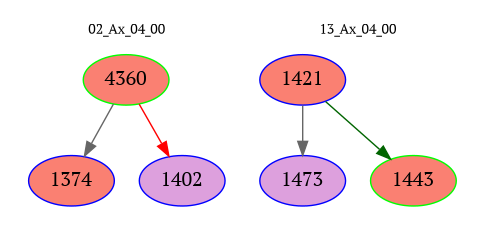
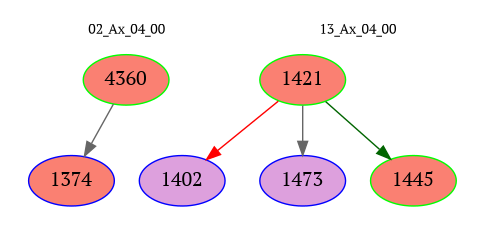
(303, 80) -> (303, 80)
(150, 124) -> (257, 118)
(413, 181) -> (413, 181)
